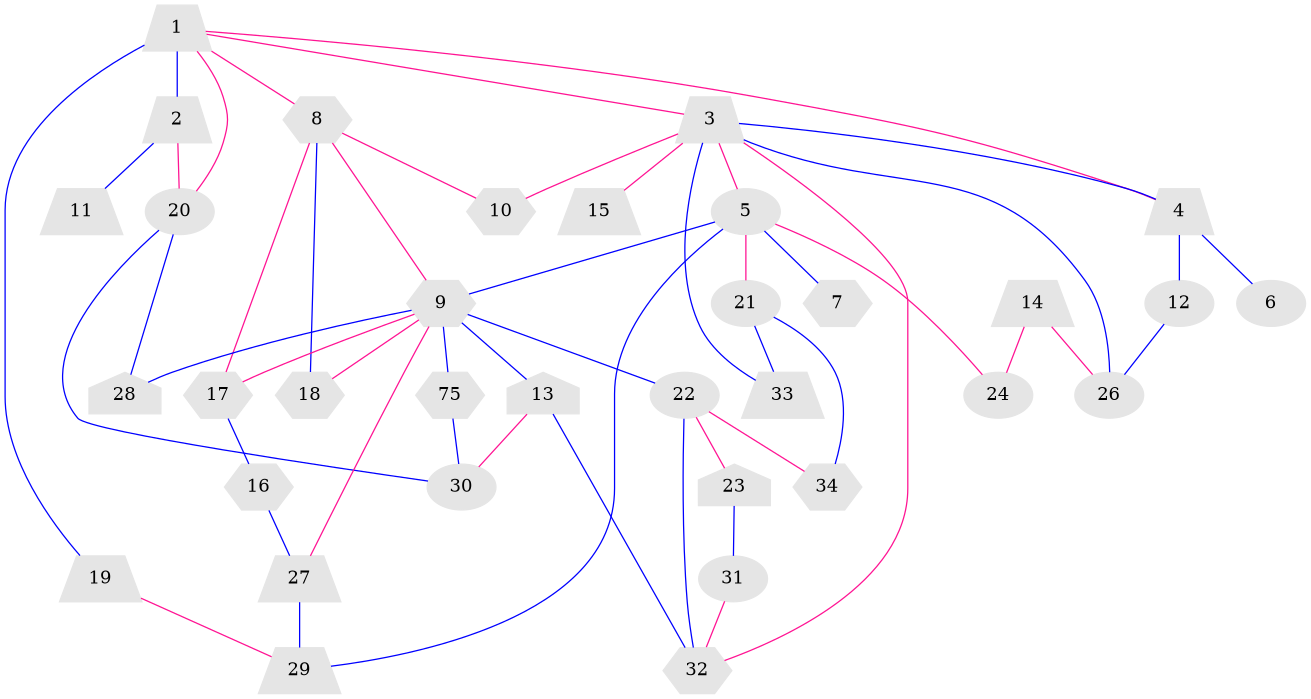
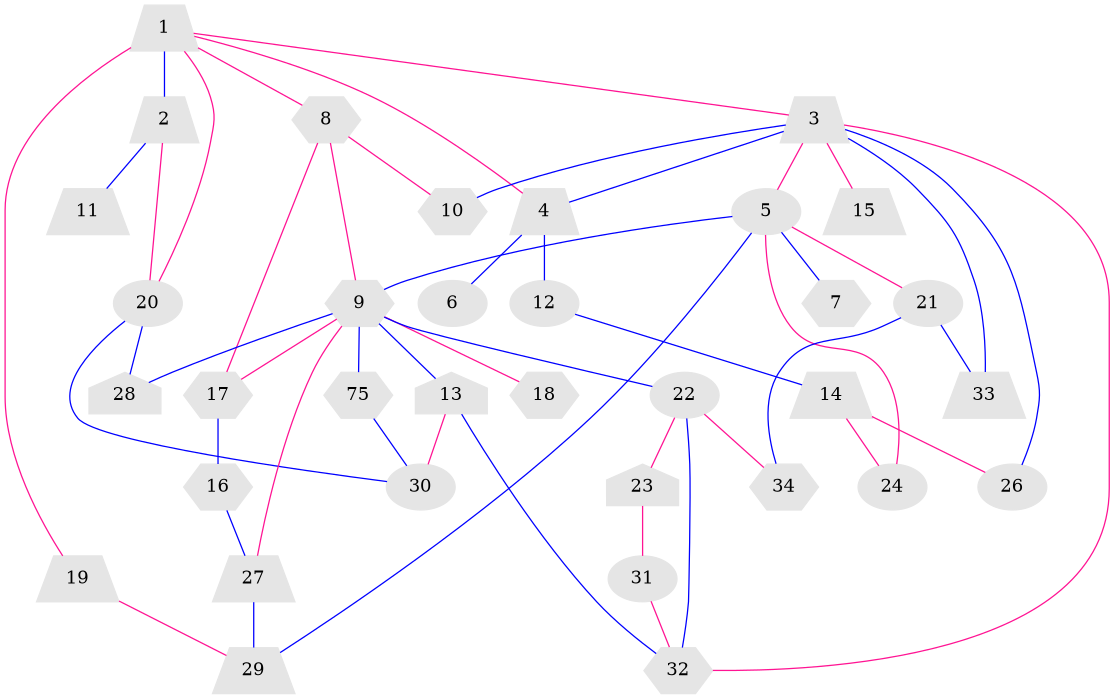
(602, 165) -> (629, 153)
(314, 257) -> none
(5, 280) -> (5, 282)
(1144, 349) -> (689, 350)
(734, 531) -> (643, 531)
